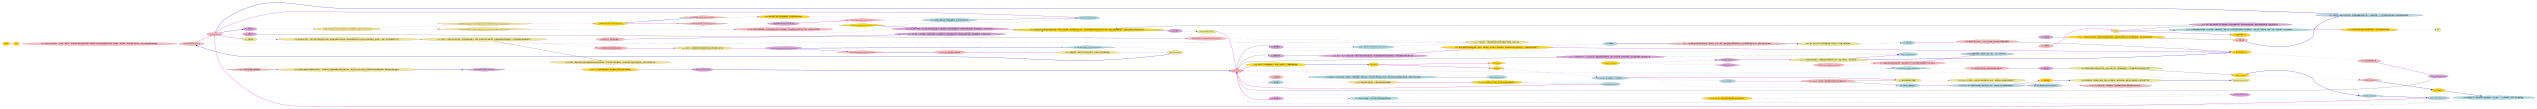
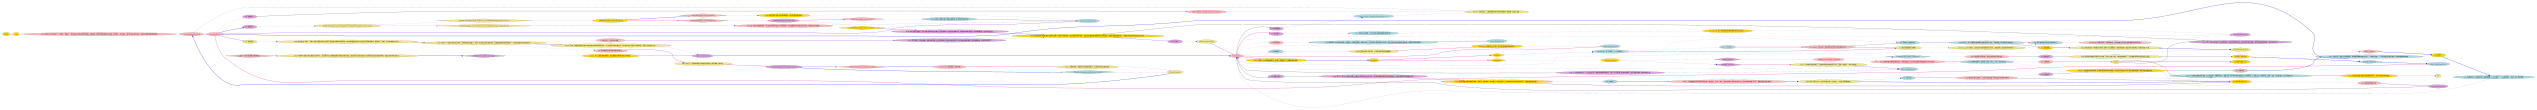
(2048, 59) -> (2044, 82)
